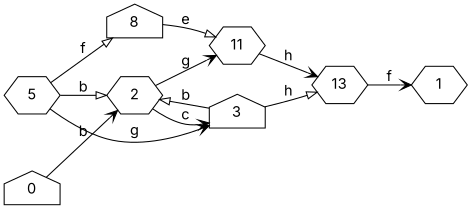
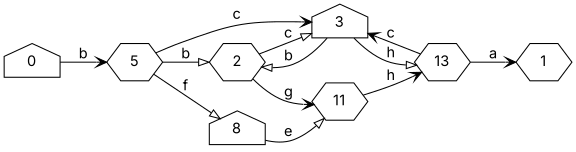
none -> (399, 46)
(390, 77) -> (493, 54)
(175, 121) -> (280, 46)
(135, 131) -> (237, 15)
(78, 147) -> (78, 62)
